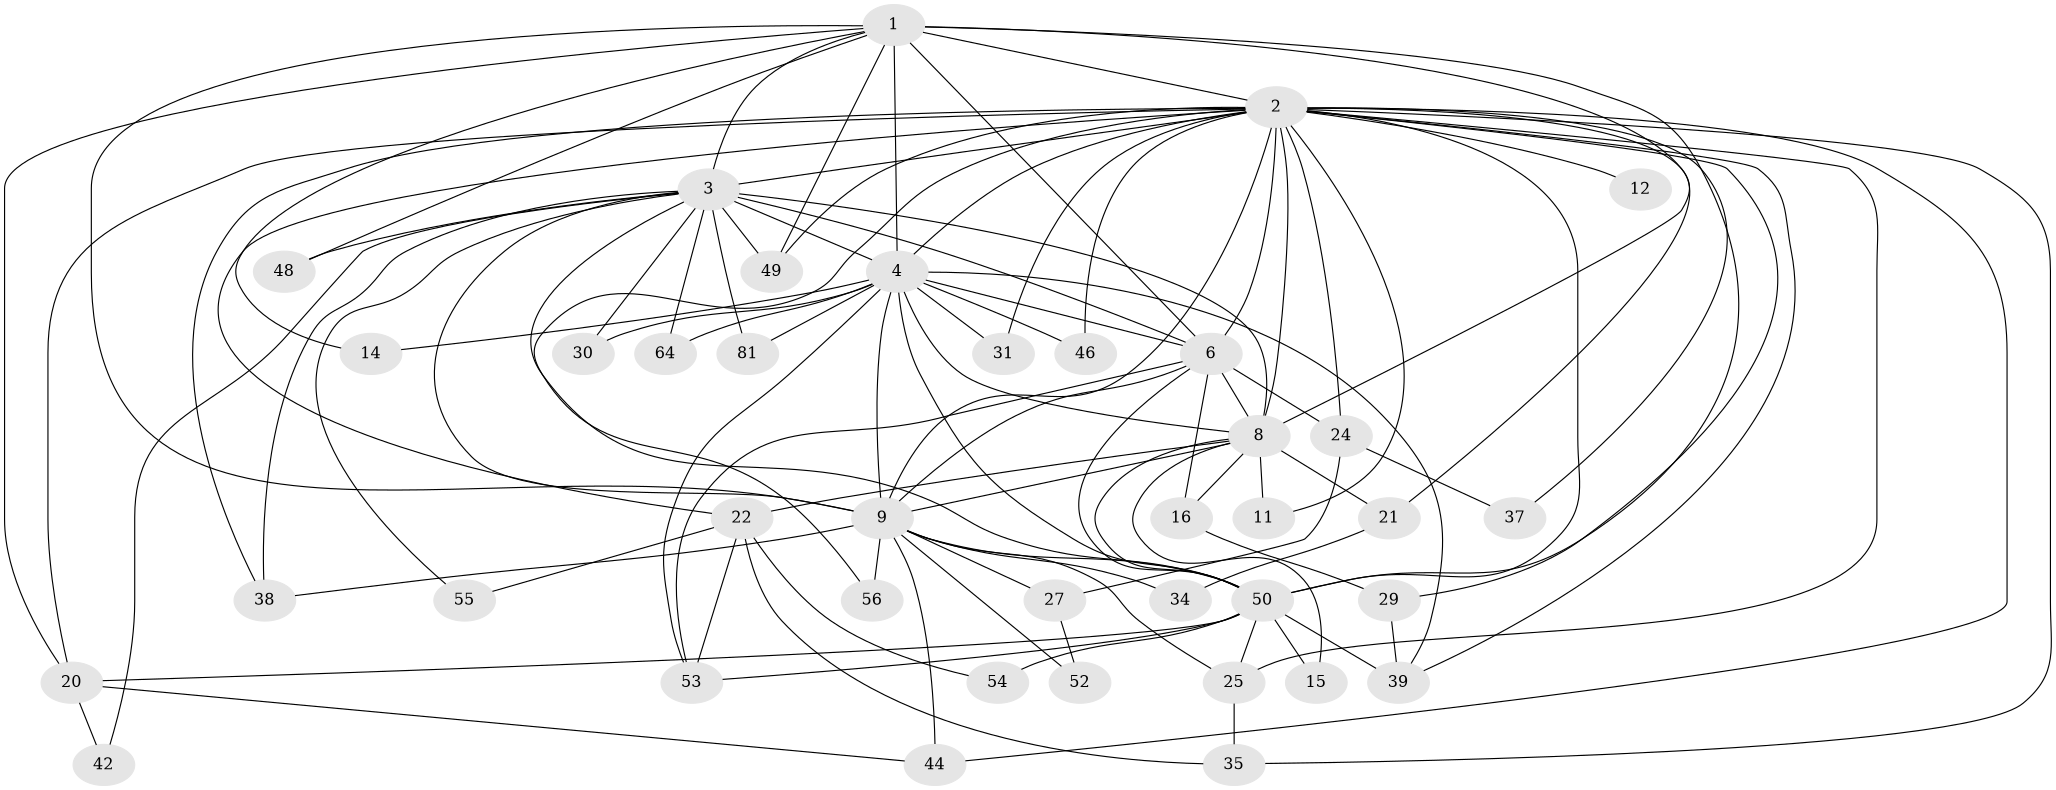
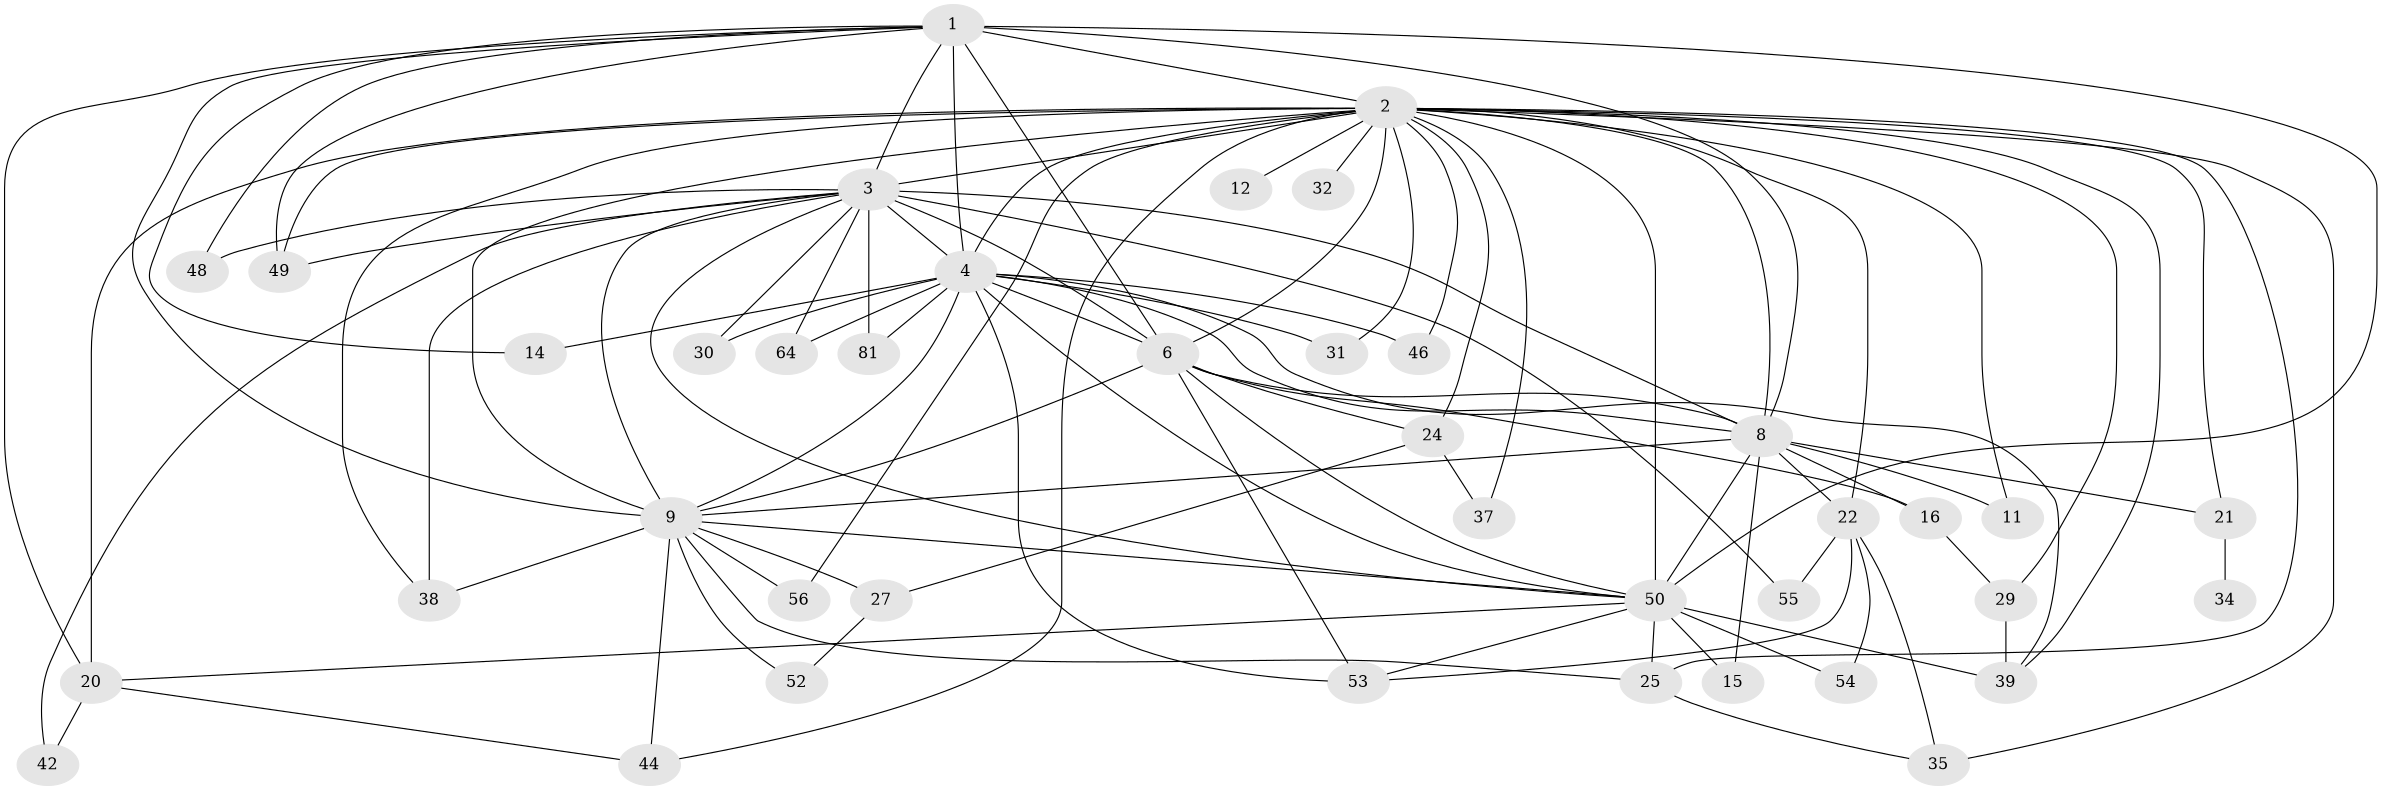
none -> (1323, 190)
(1088, 568) -> none
